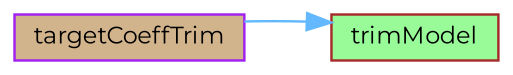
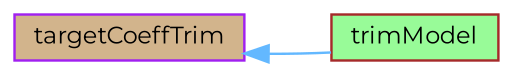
(276, 21) -> (300, 54)
